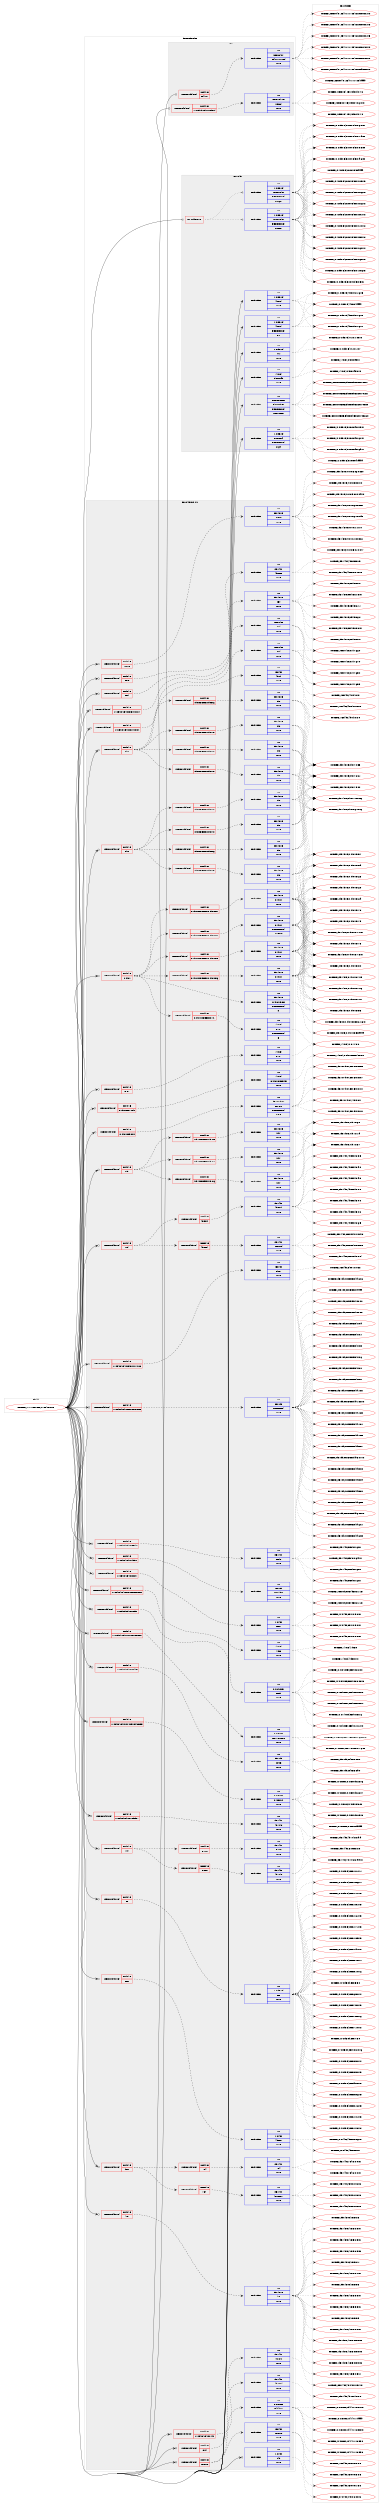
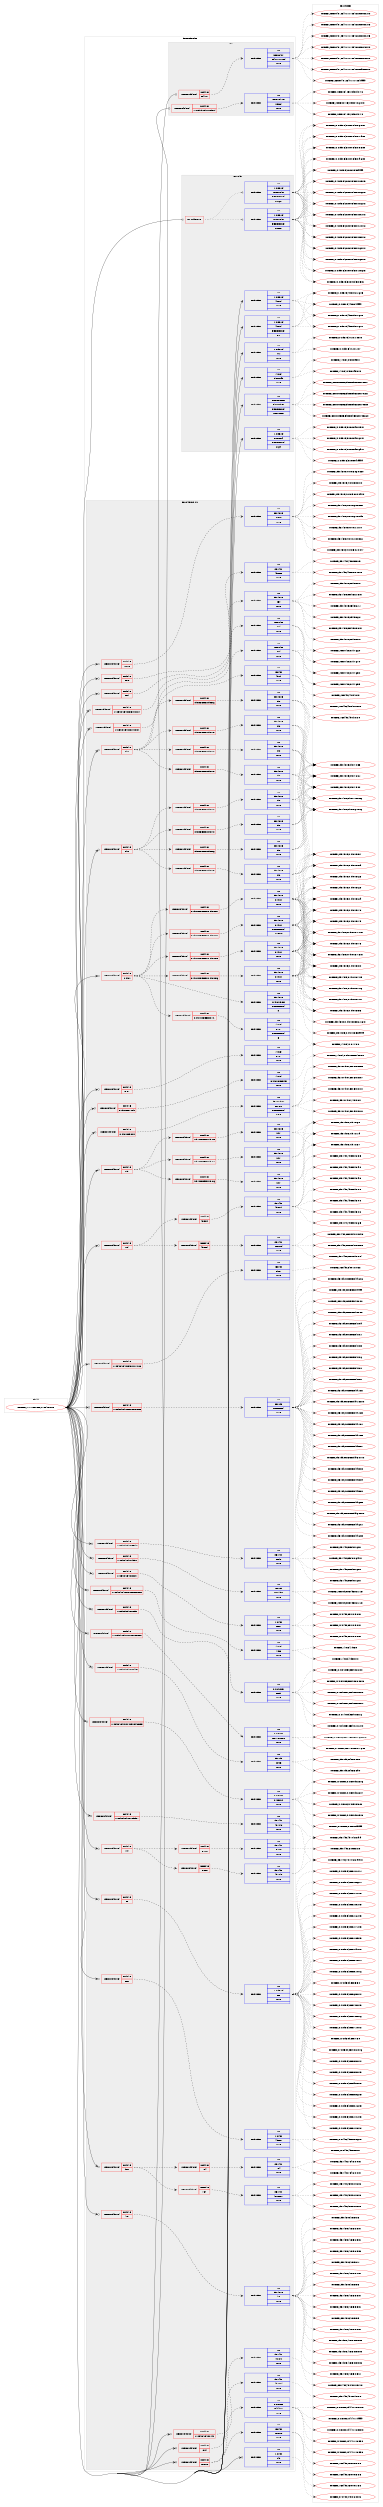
(345, 1223) -> (345, 1223)
